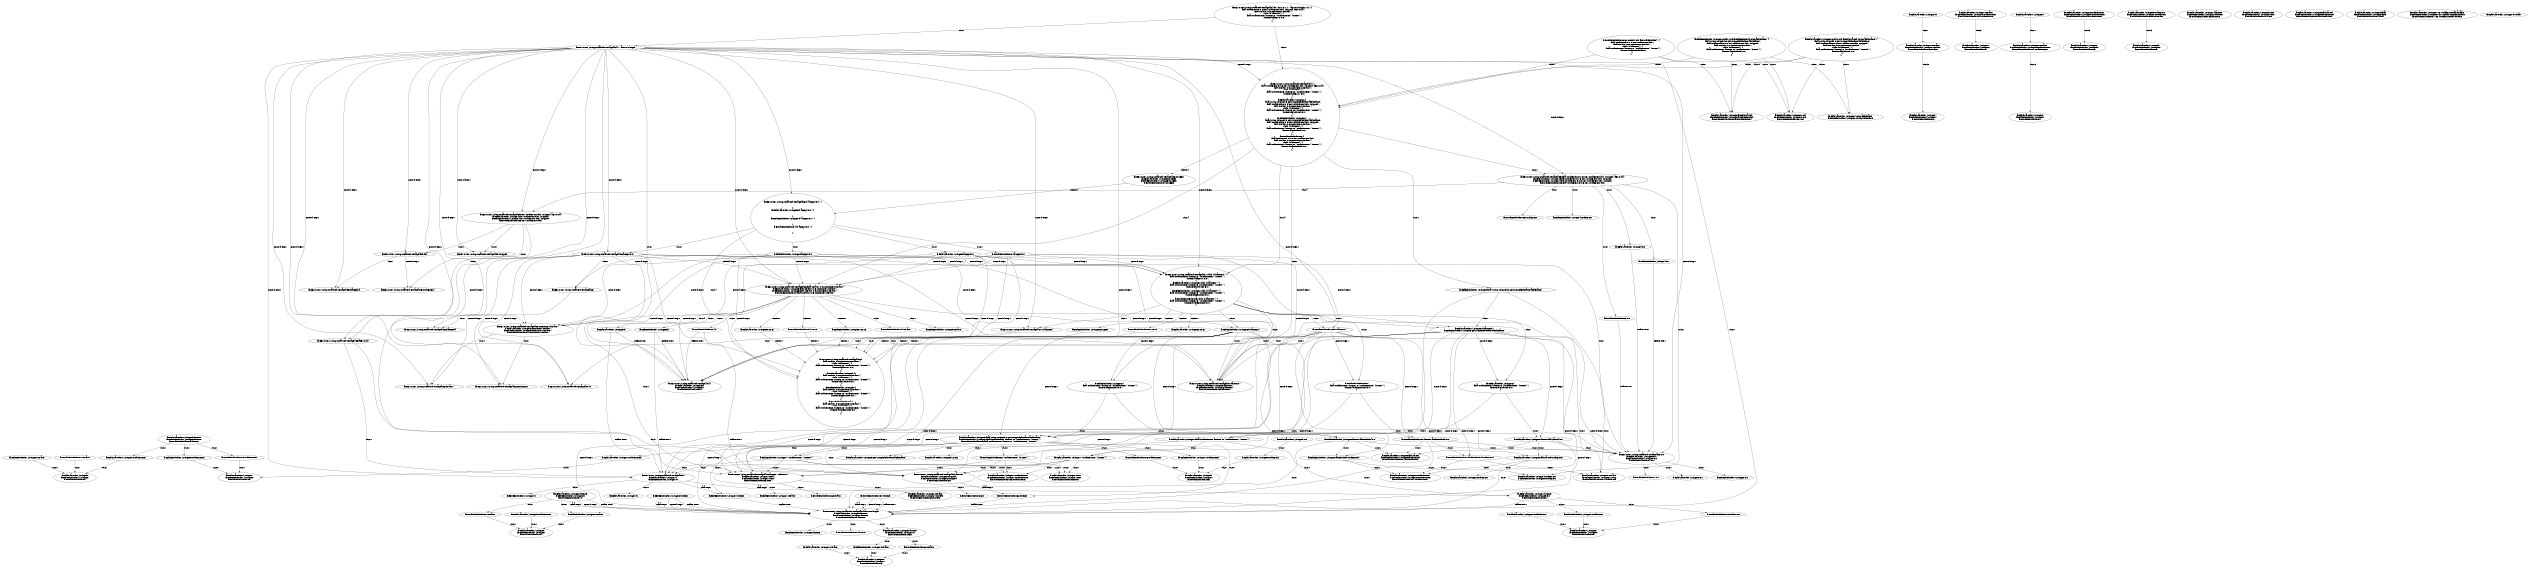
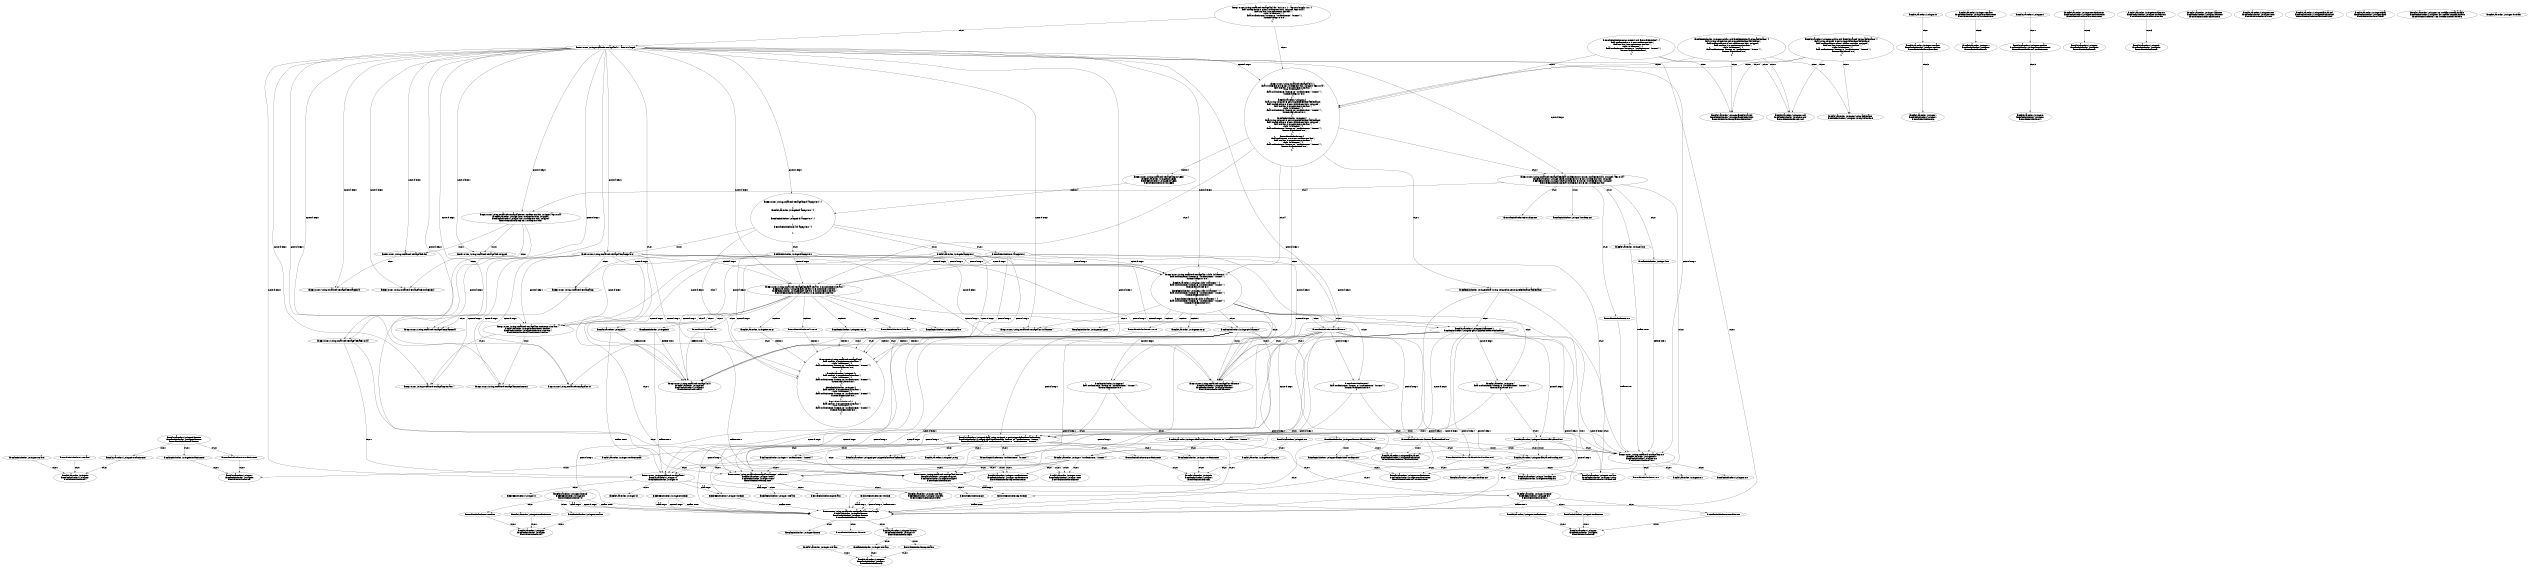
(406, 271) -> (377, 93)
(1163, 428) -> (1078, 342)
